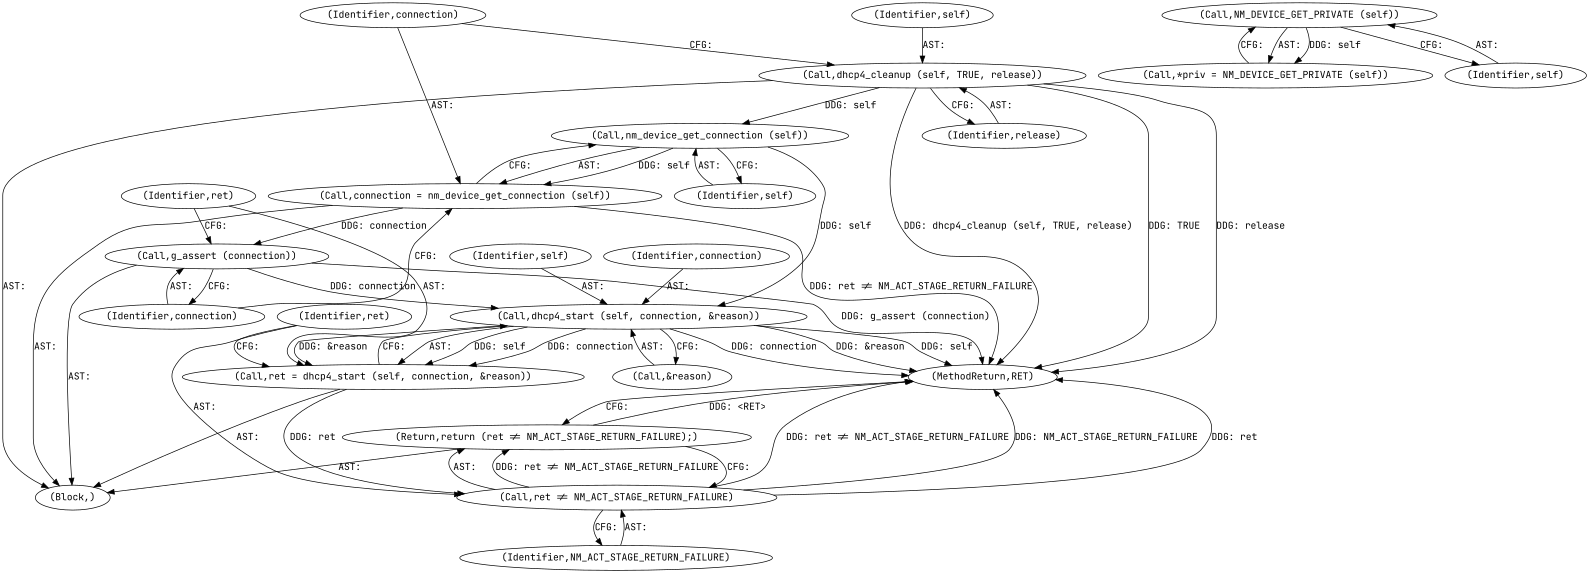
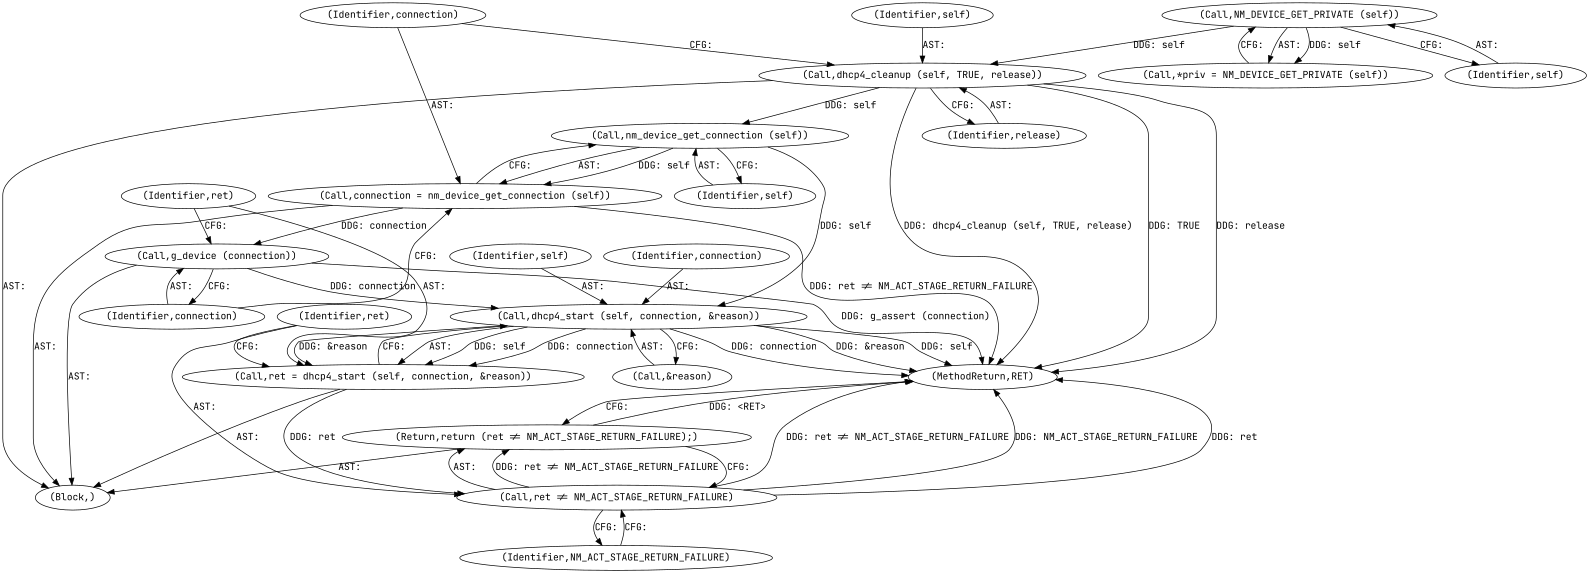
none -> (1116, 45)
(217, 256) -> (217, 256)
(639, 528) -> (639, 528)
